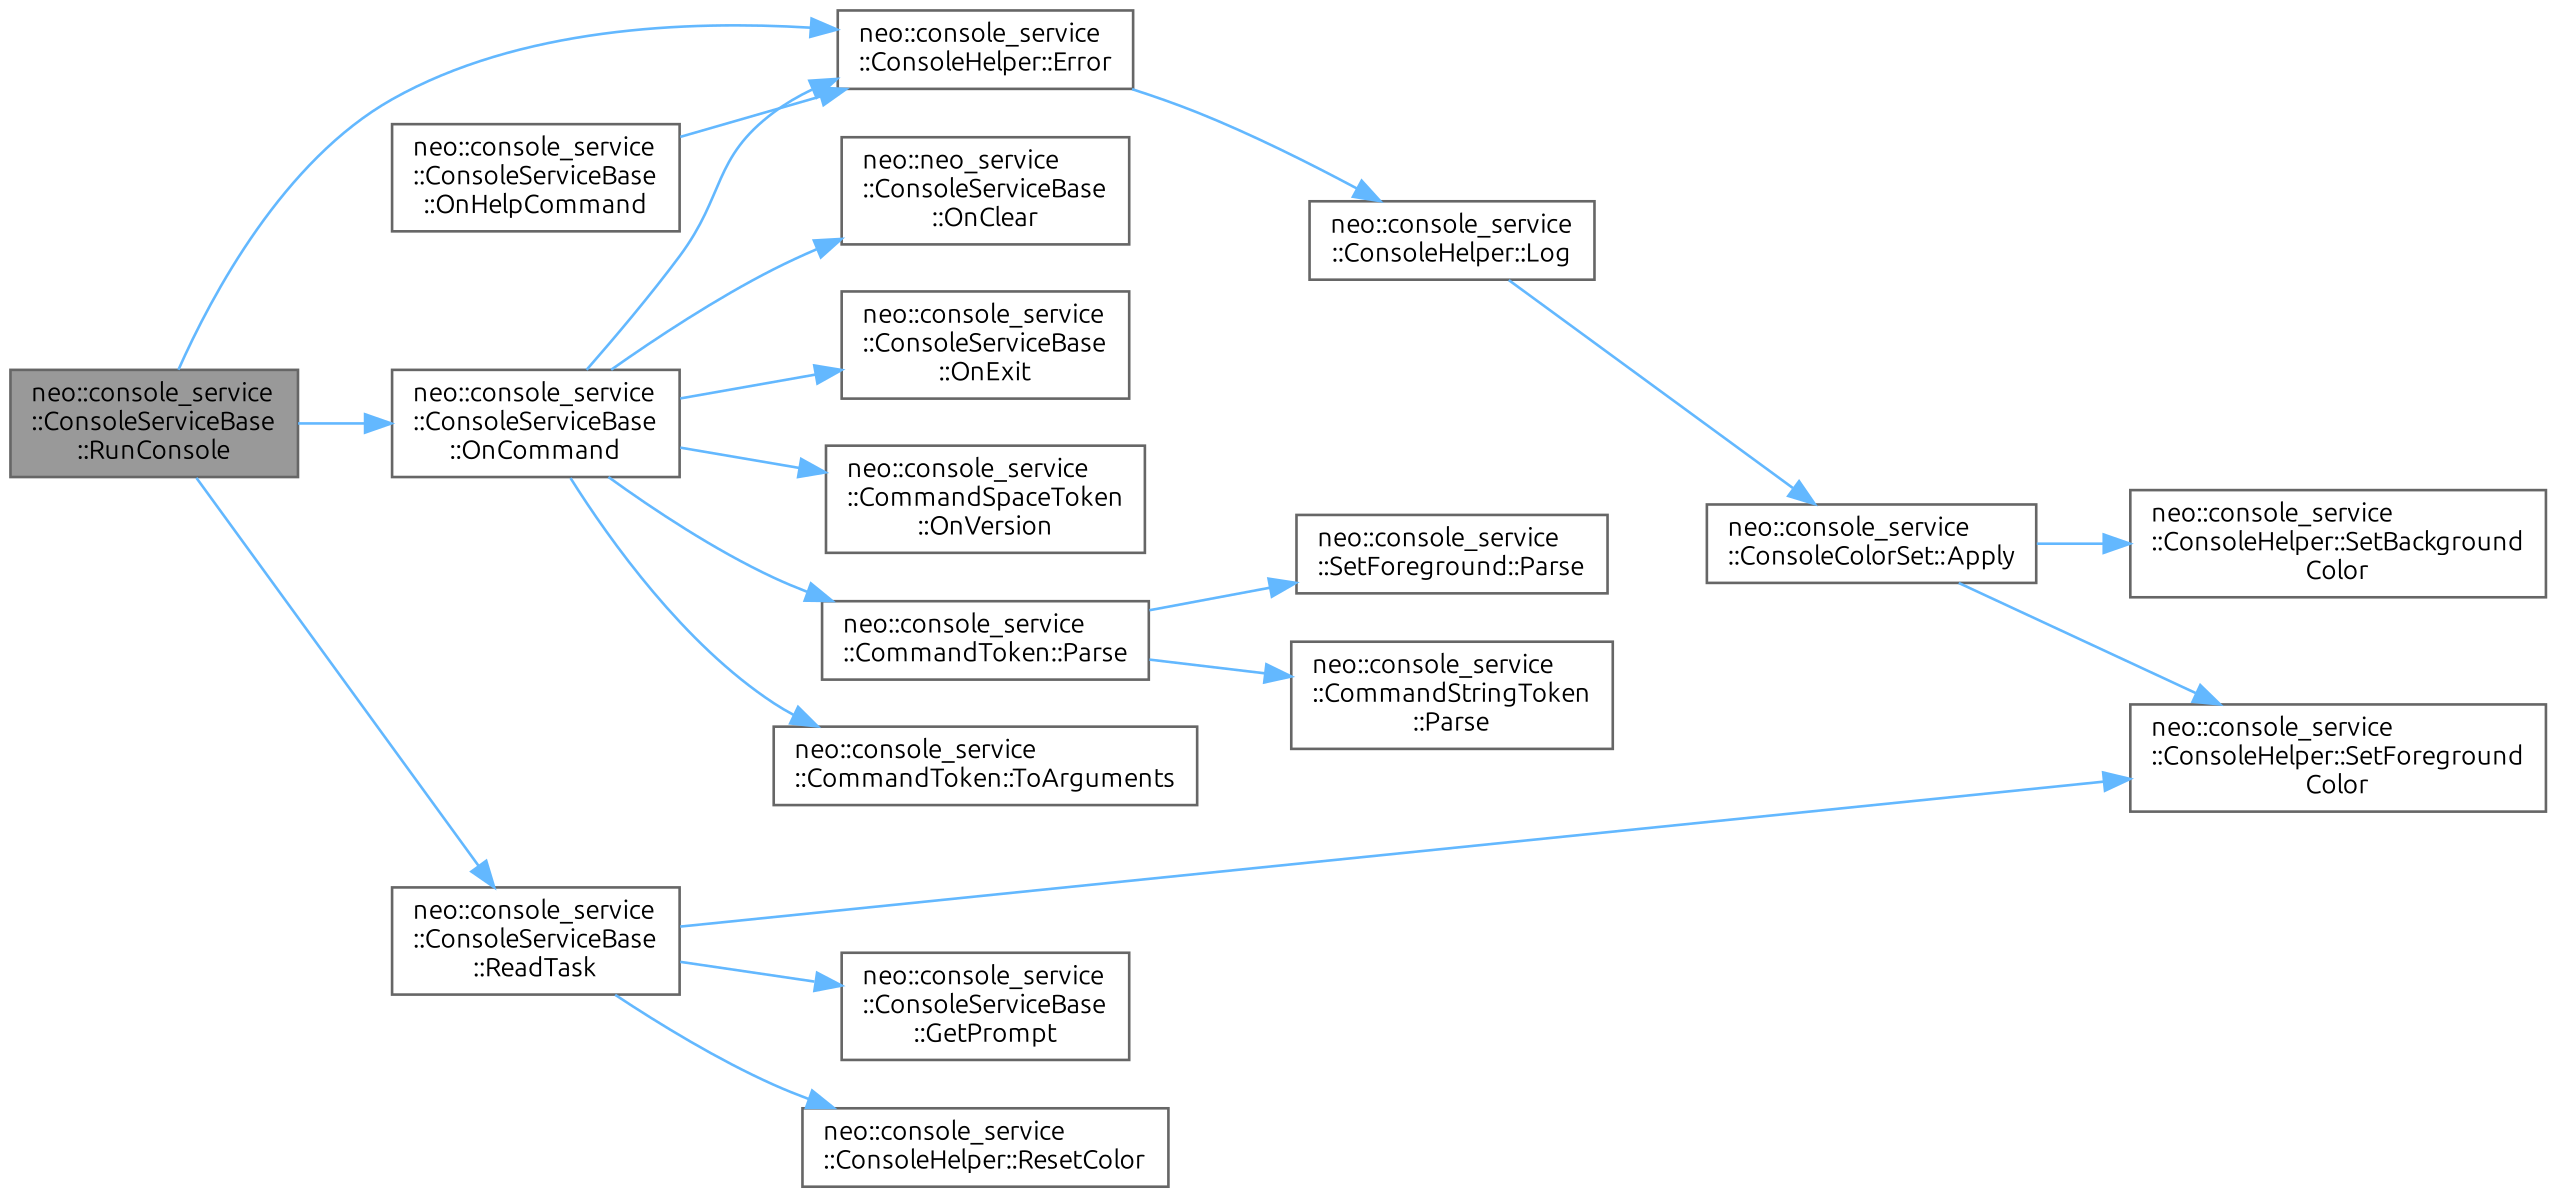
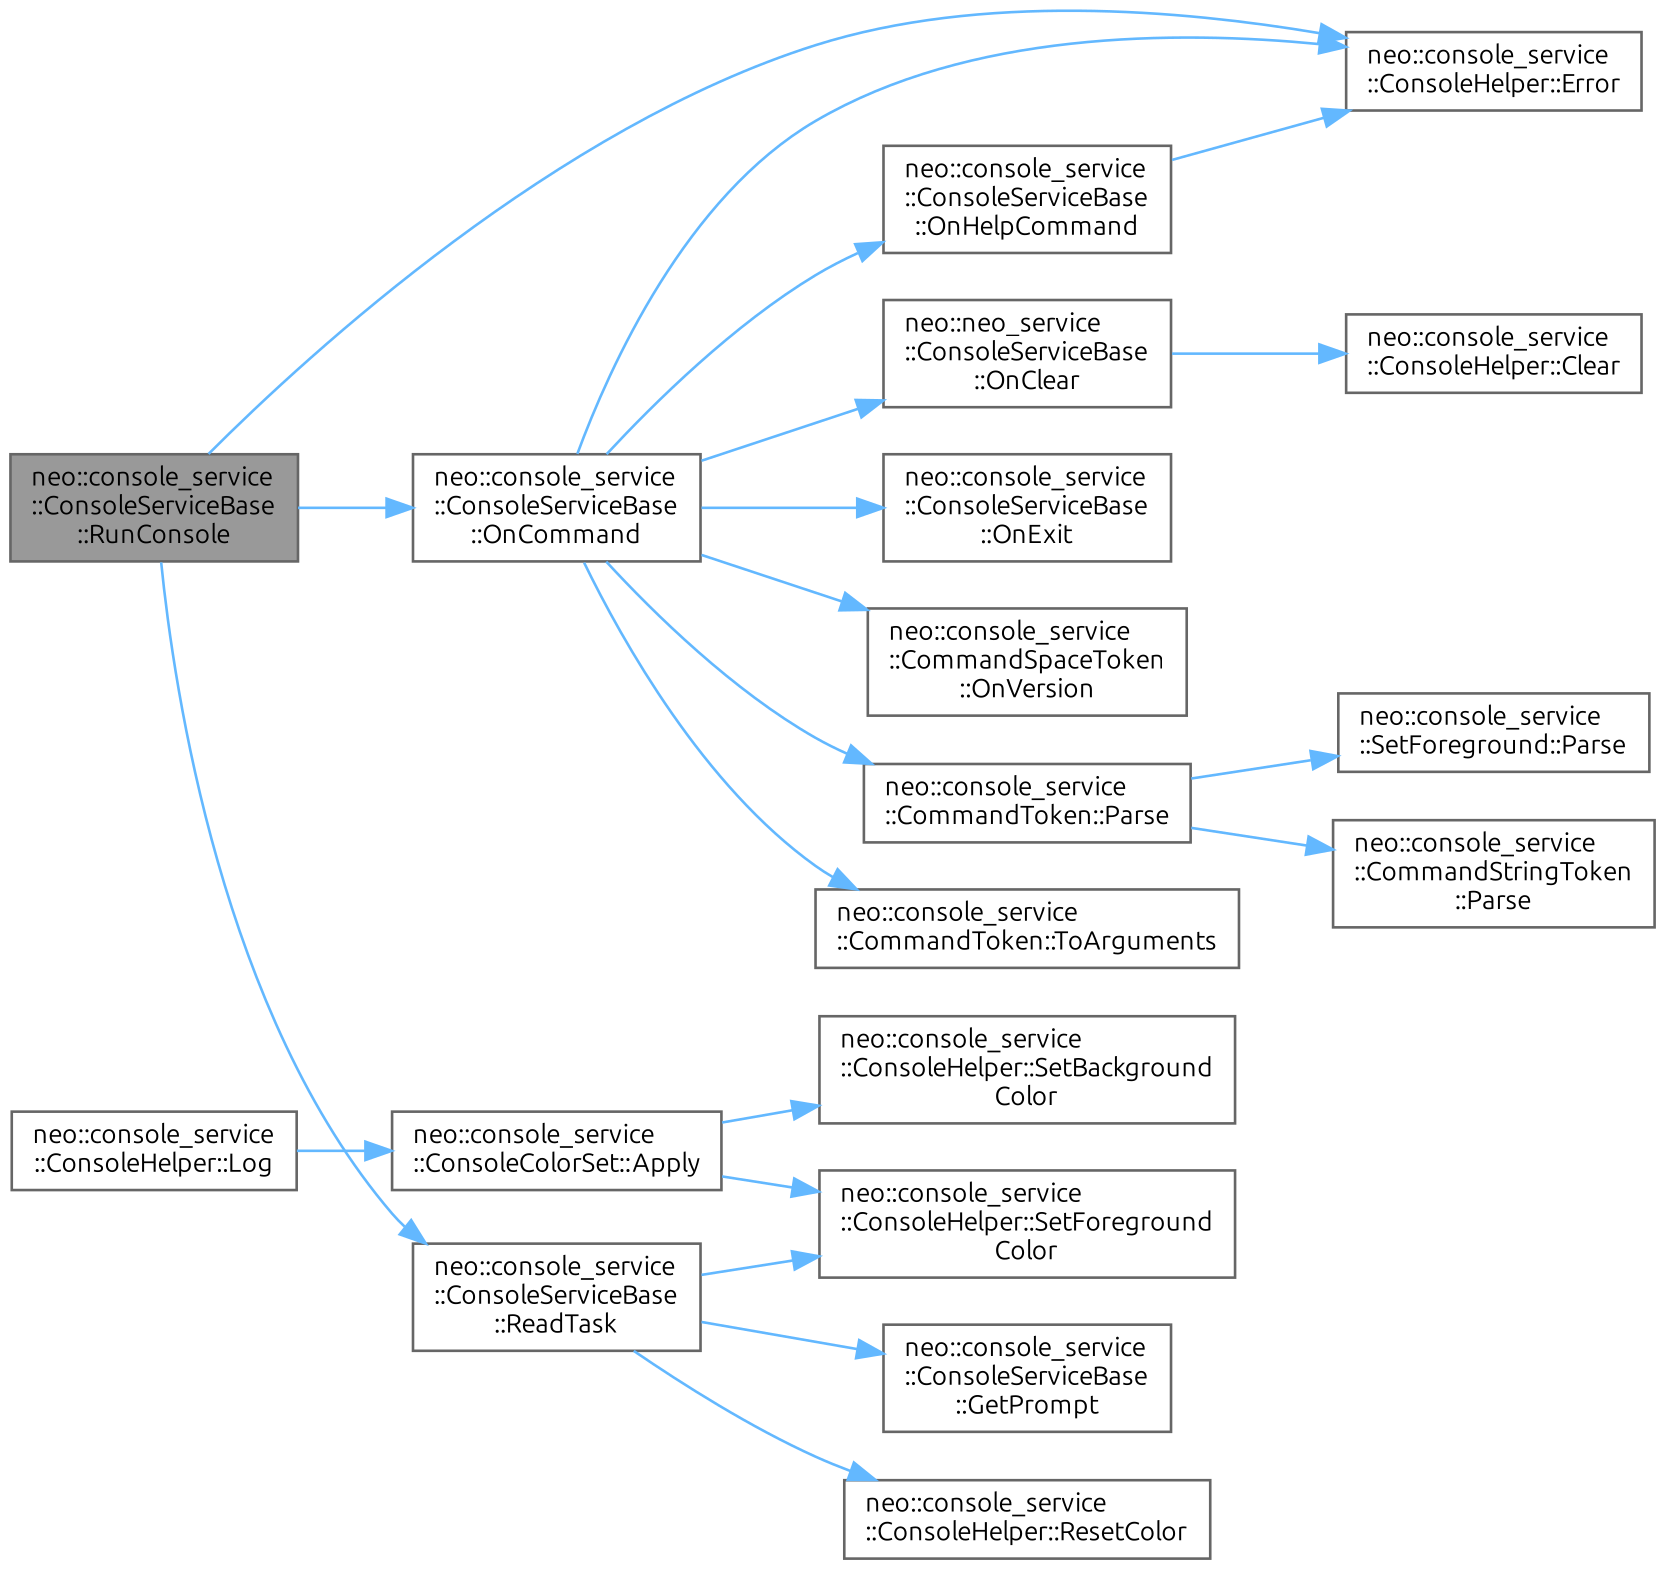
(1247, 134) -> none
none -> (723, 342)
none -> (1494, 354)
